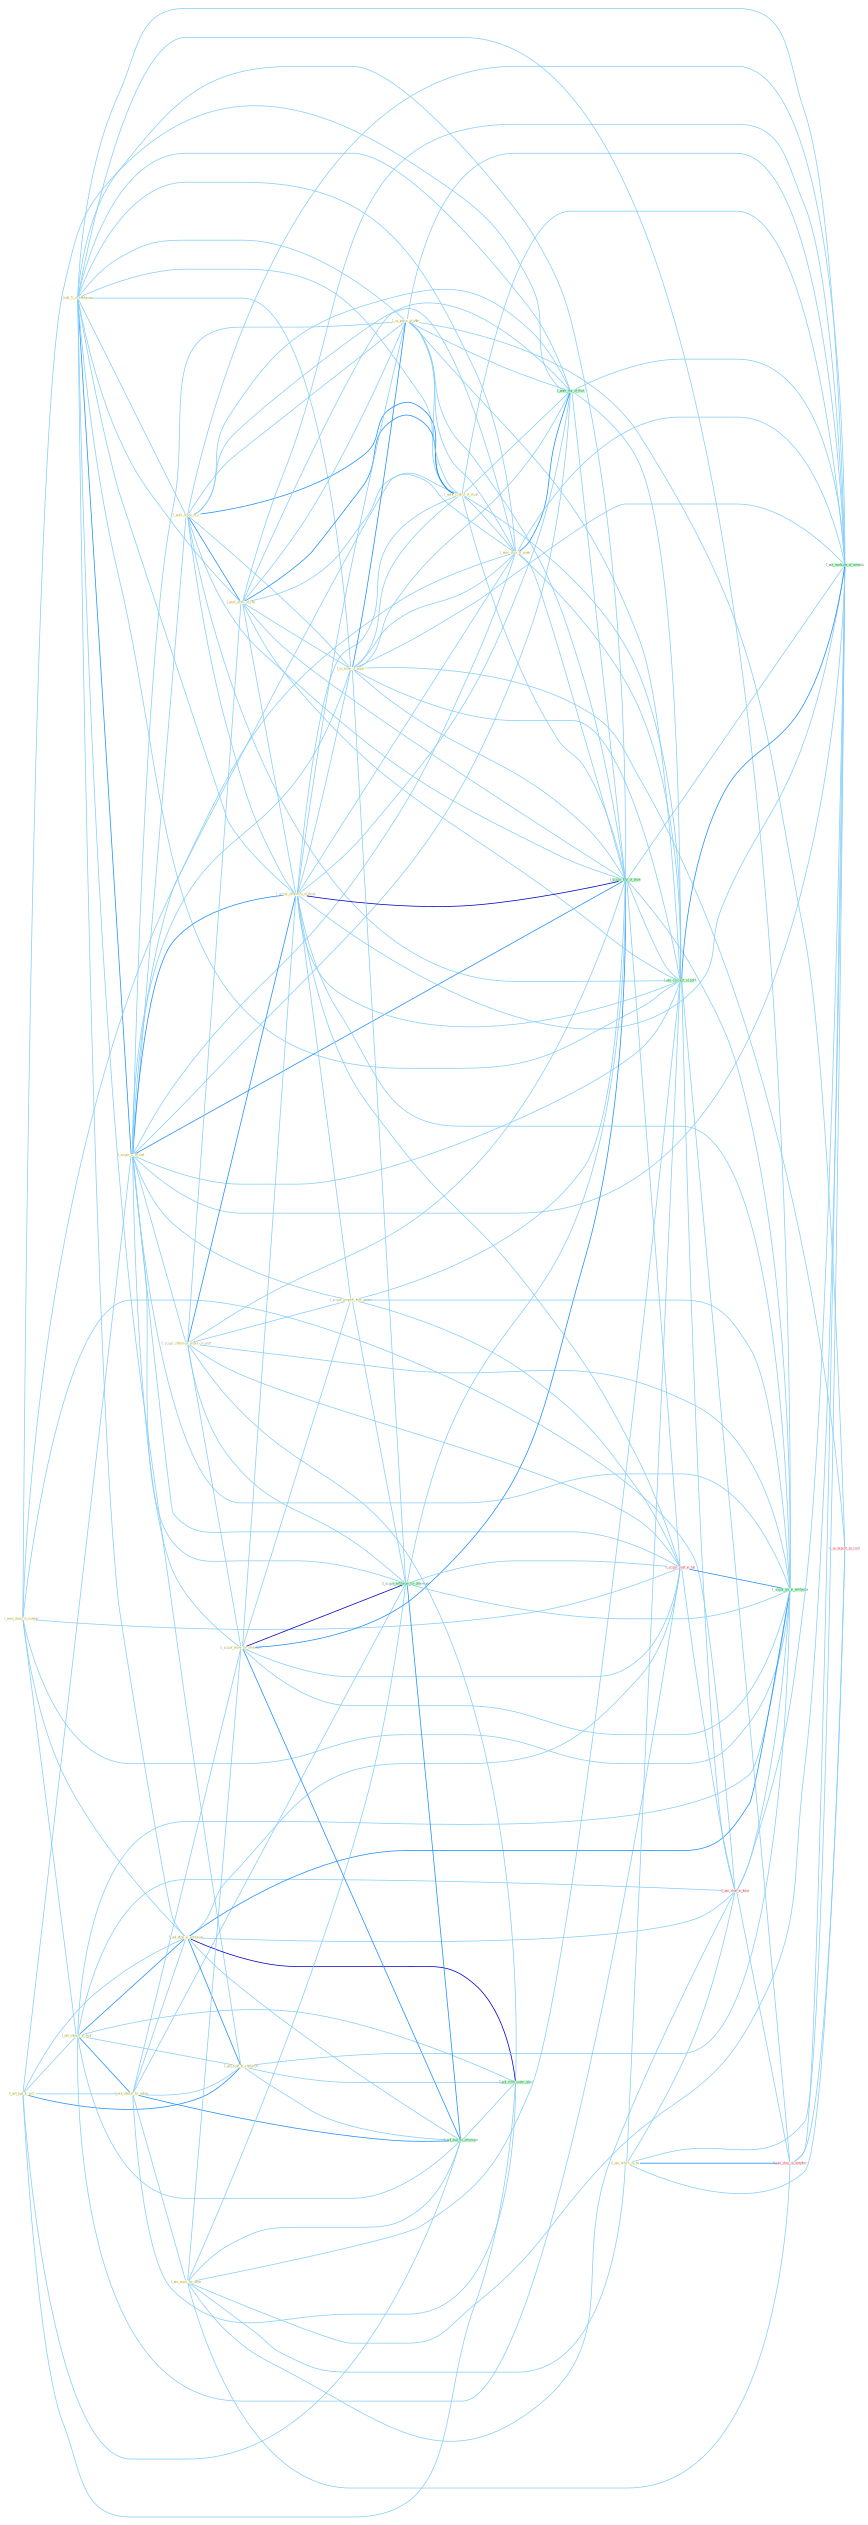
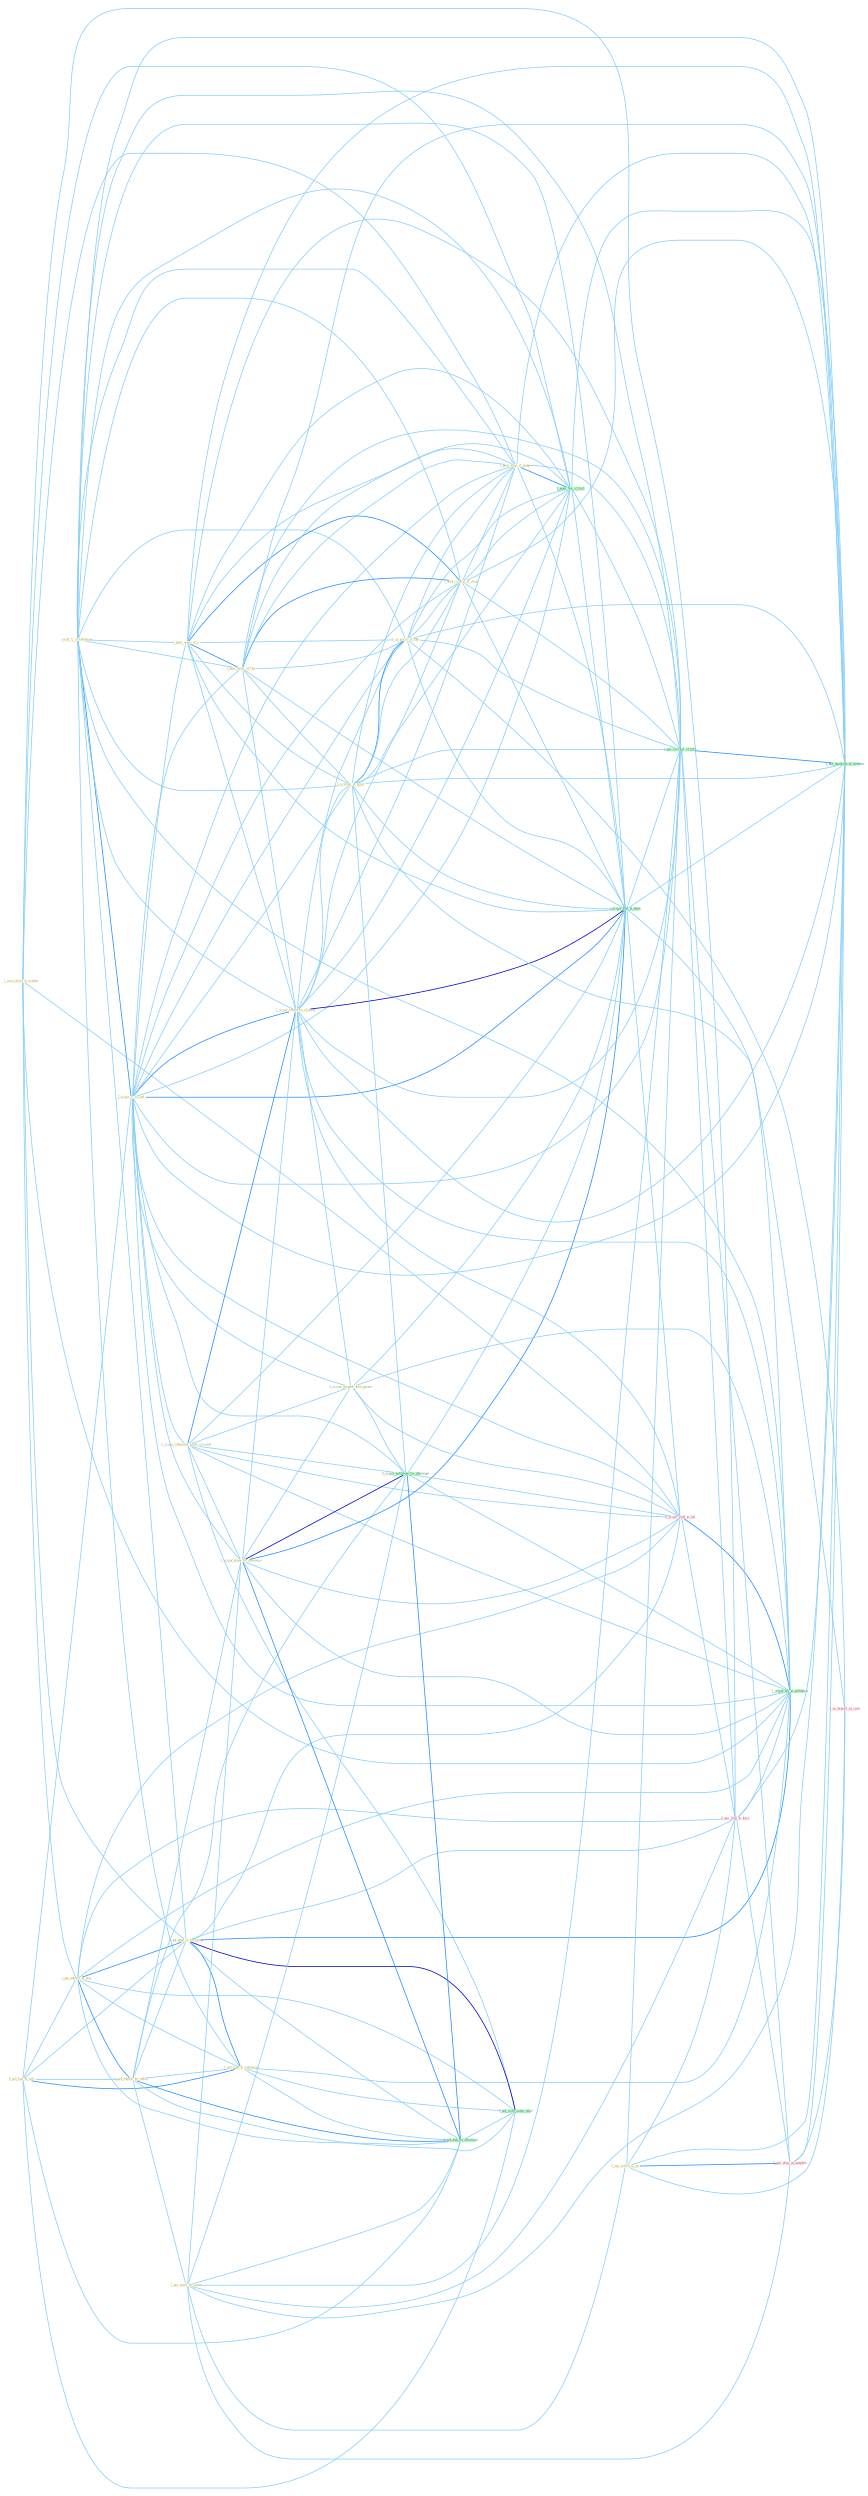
(213, 991) -> (171, 759)
